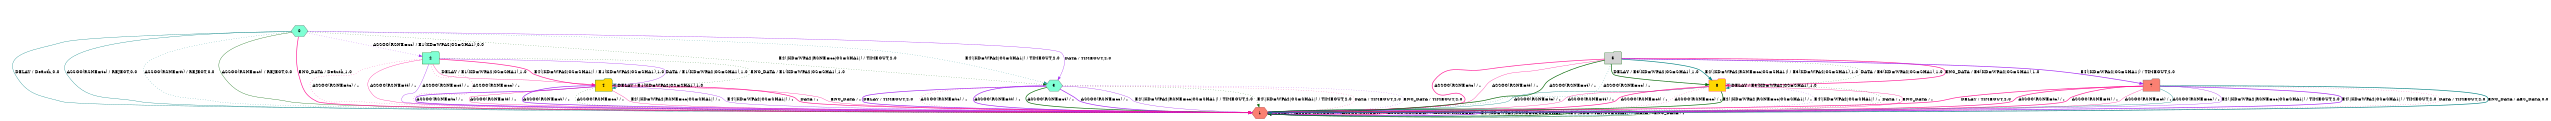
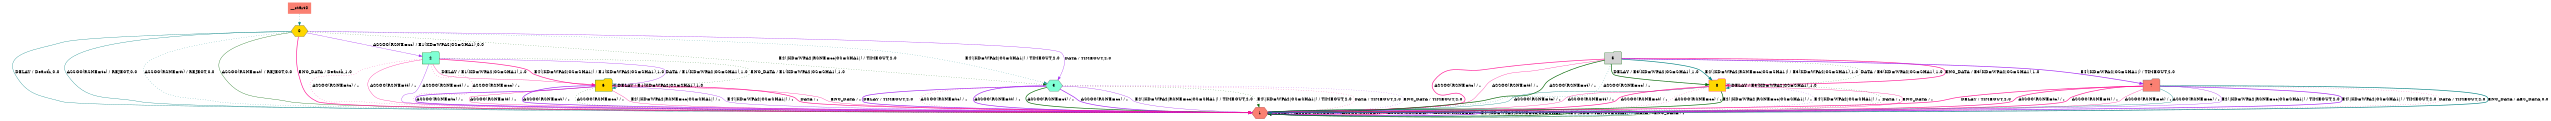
none -> (300, 8)
(300, 31) -> (300, 31)
(363, 44) -> (363, 44)
(604, 86) -> (604, 86)
